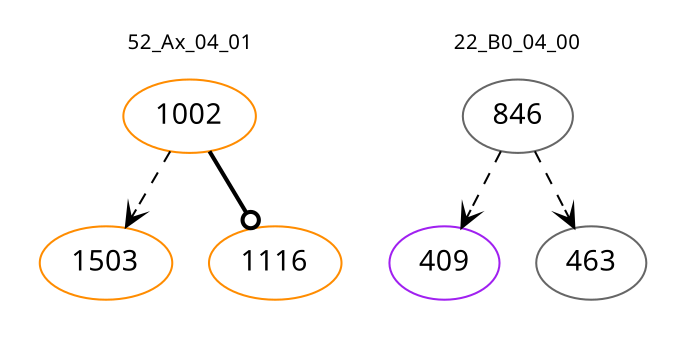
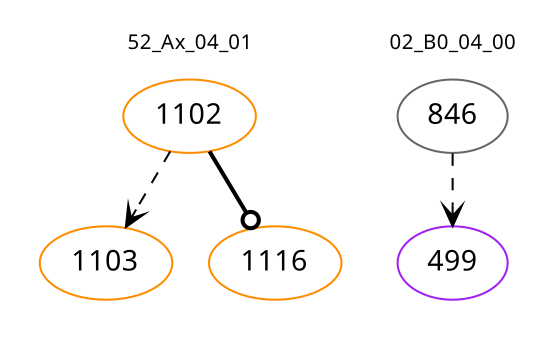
(518, 44) -> (454, 44)
(190, 116) -> (190, 116)
(106, 263) -> (106, 263)
(444, 263) -> (453, 263)
(591, 263) -> none
